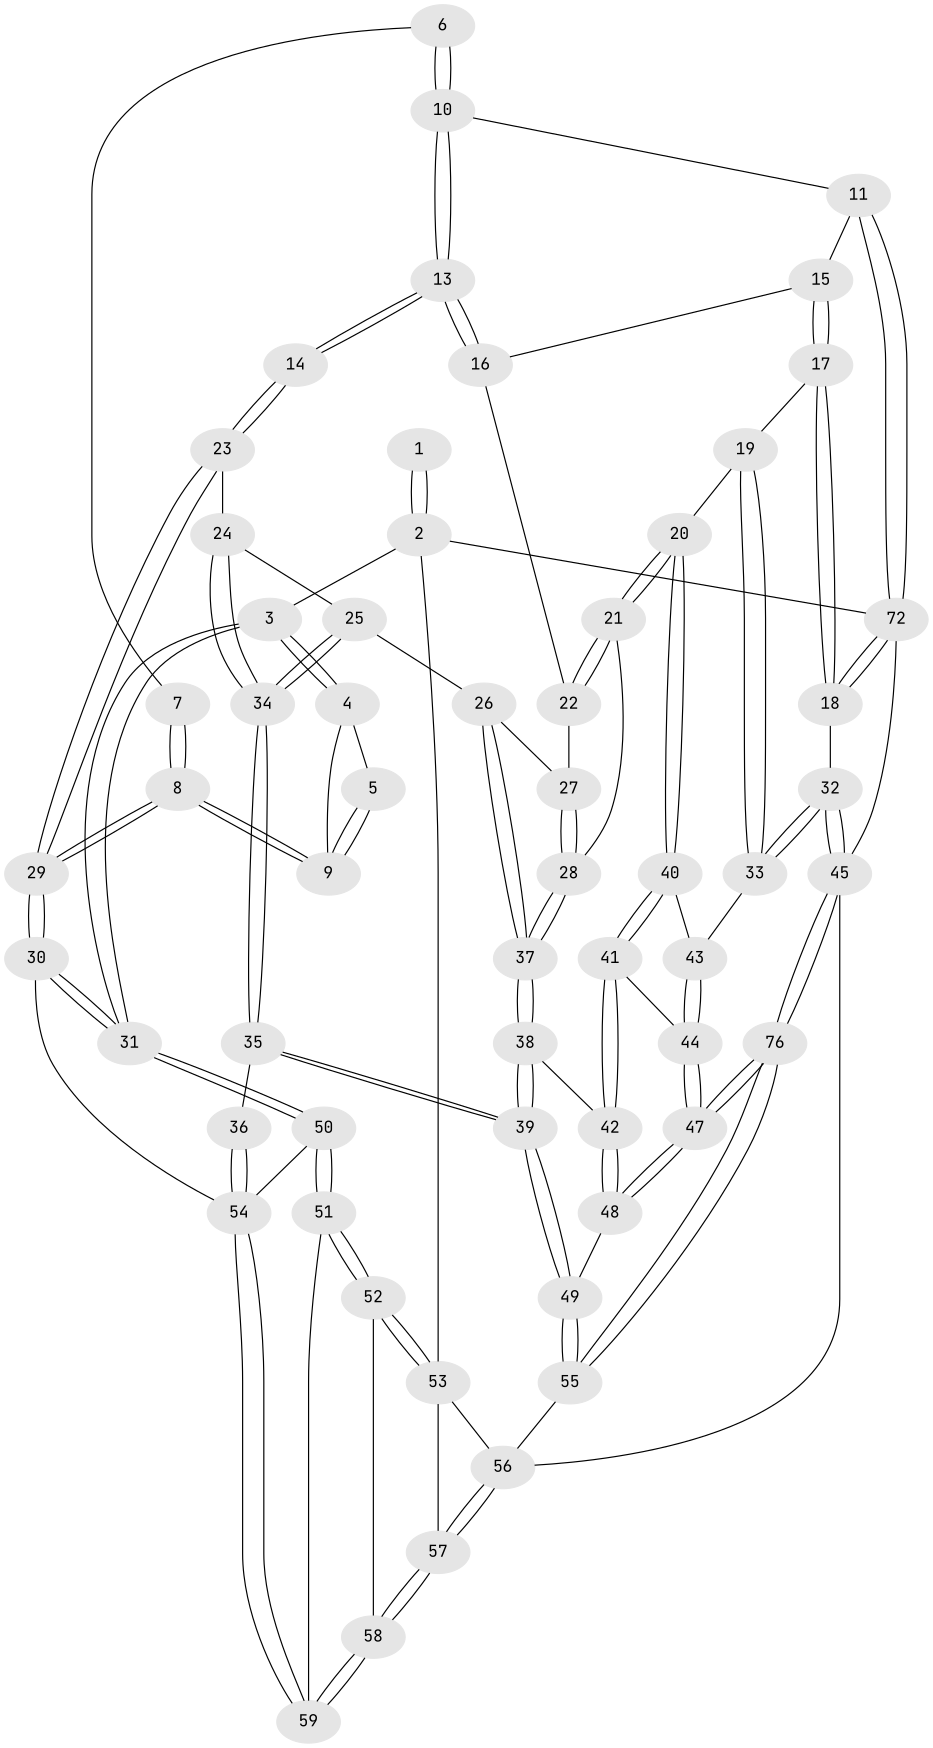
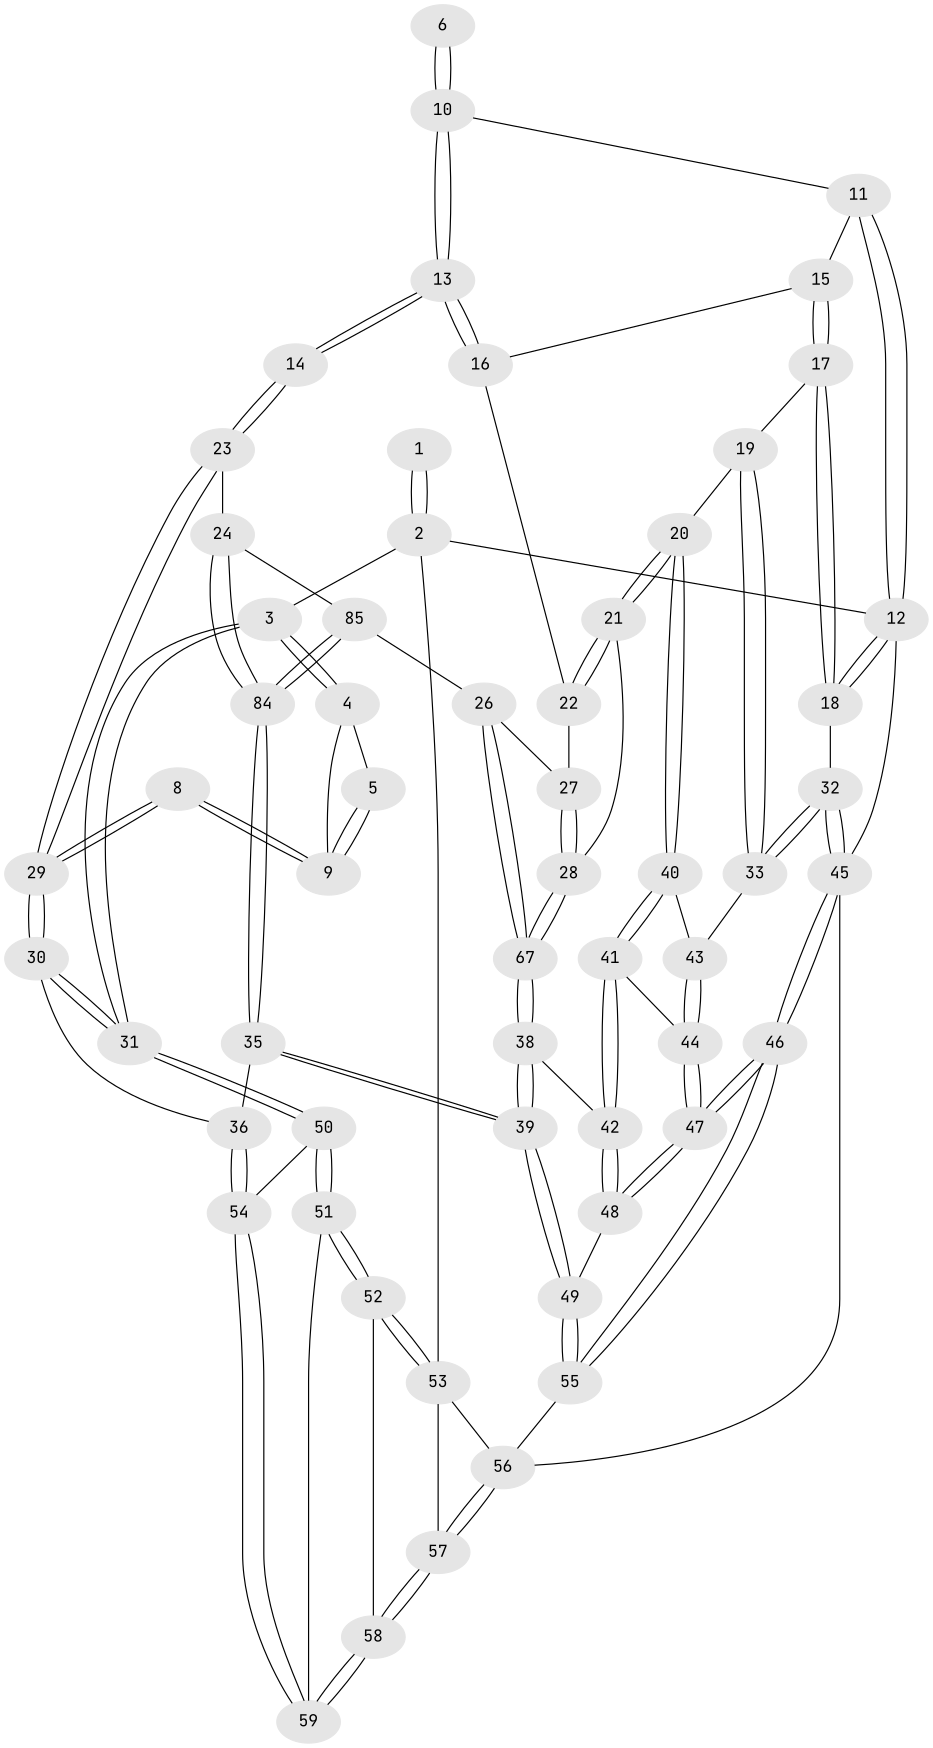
(355, 620) -> (355, 620)
(896, 620) -> (896, 620)
(178, 704) -> none
(263, 704) -> (263, 704)
(525, 959) -> (525, 959)
(775, 1044) -> (775, 1044)
(92, 1114) -> (102, 1077)
